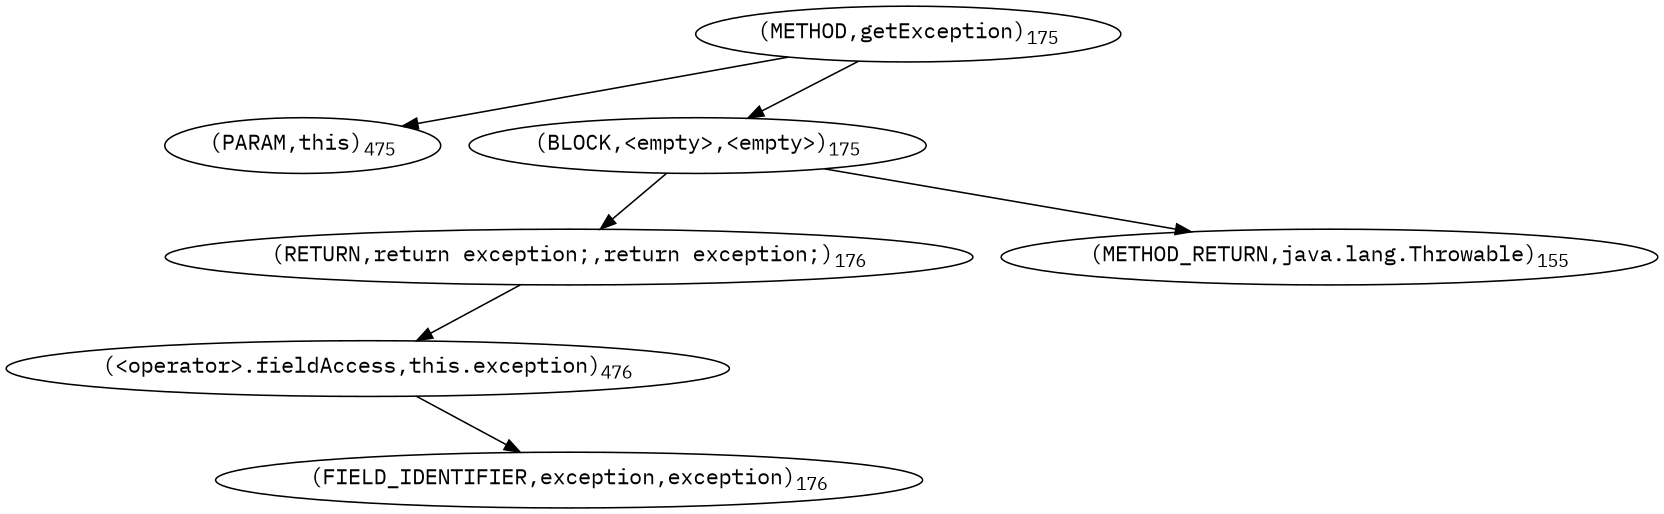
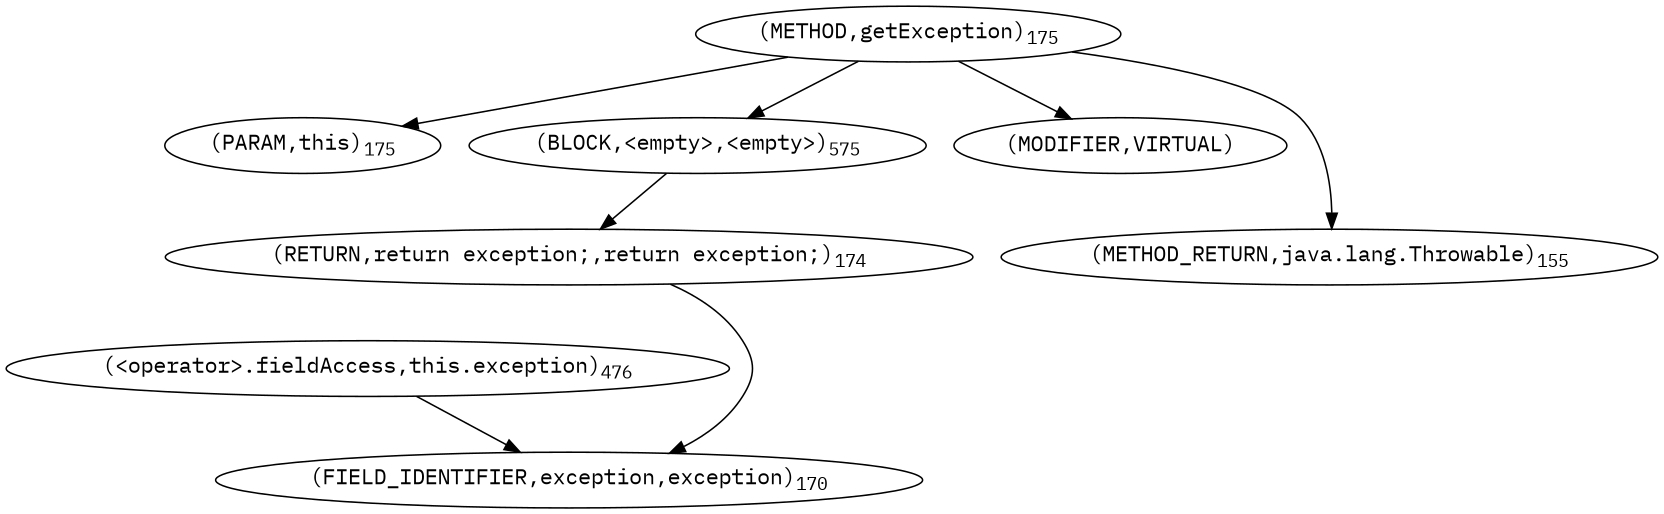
(380, 143) -> (380, 143)
(845, 143) -> (845, 143)
none -> (1120, 146)
(1000, 199) -> (1240, 87)
(851, 255) -> (851, 255)
(475, 309) -> (752, 361)
(812, 478) -> (812, 478)
